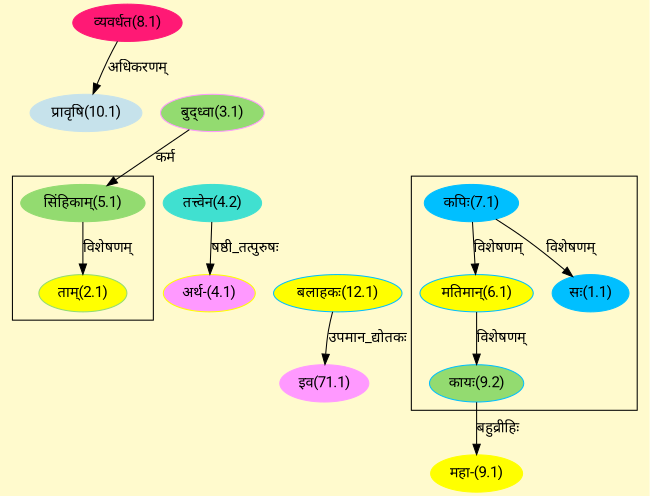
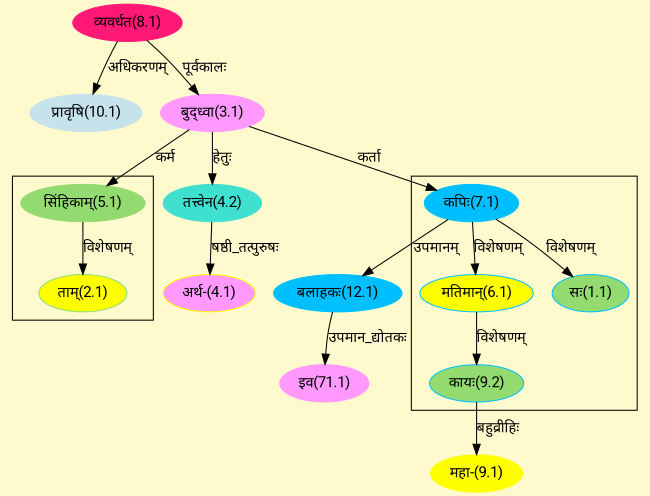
none -> (170, 62)
(212, 113) -> (212, 113)
none -> (212, 153)
none -> (338, 157)
none -> (404, 249)
(338, 293) -> (338, 293)
(591, 293) -> (591, 293)
